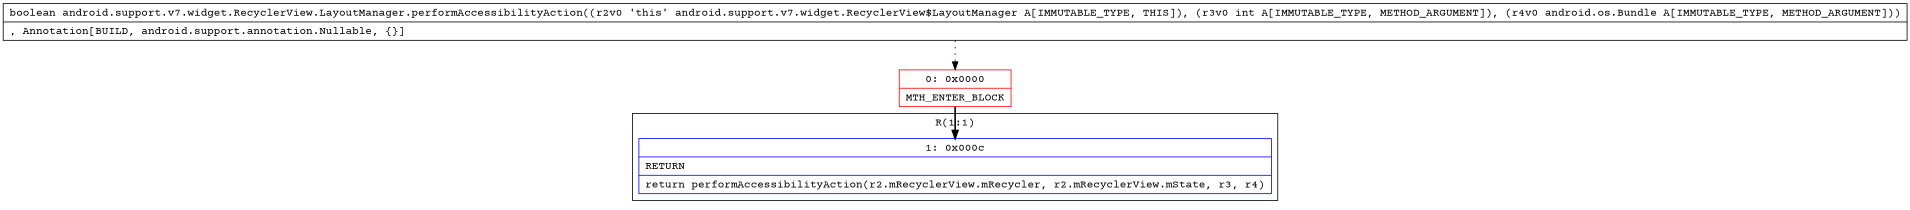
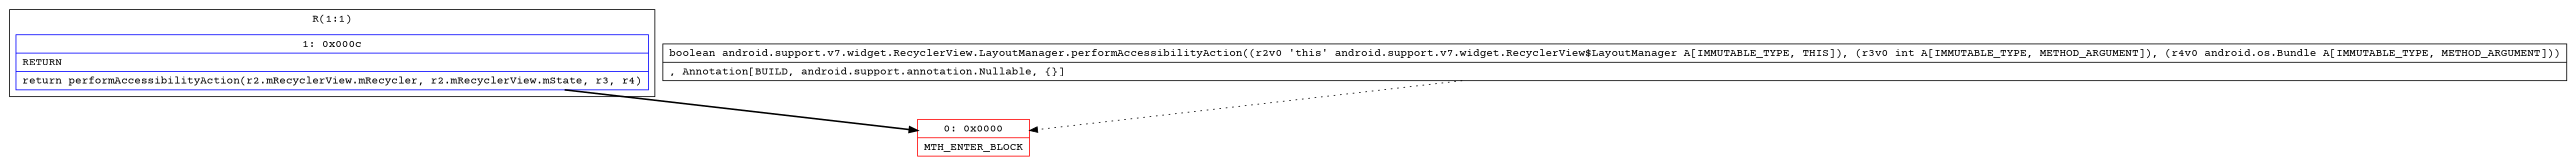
(955, 119) -> (737, 110)
